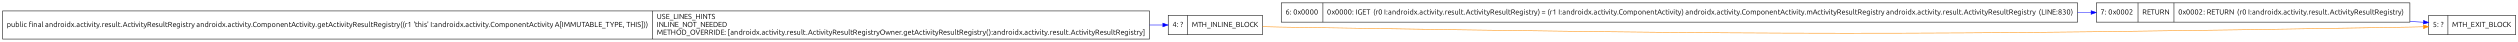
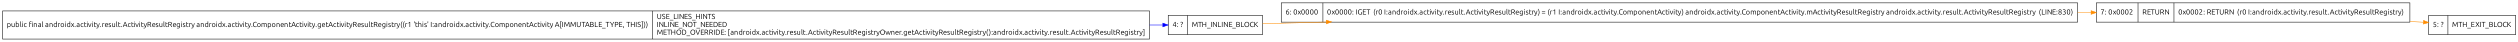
(2084, 12) -> (2084, 12)
(2417, 22) -> (2417, 22)
(1843, 33) -> (1294, 23)
